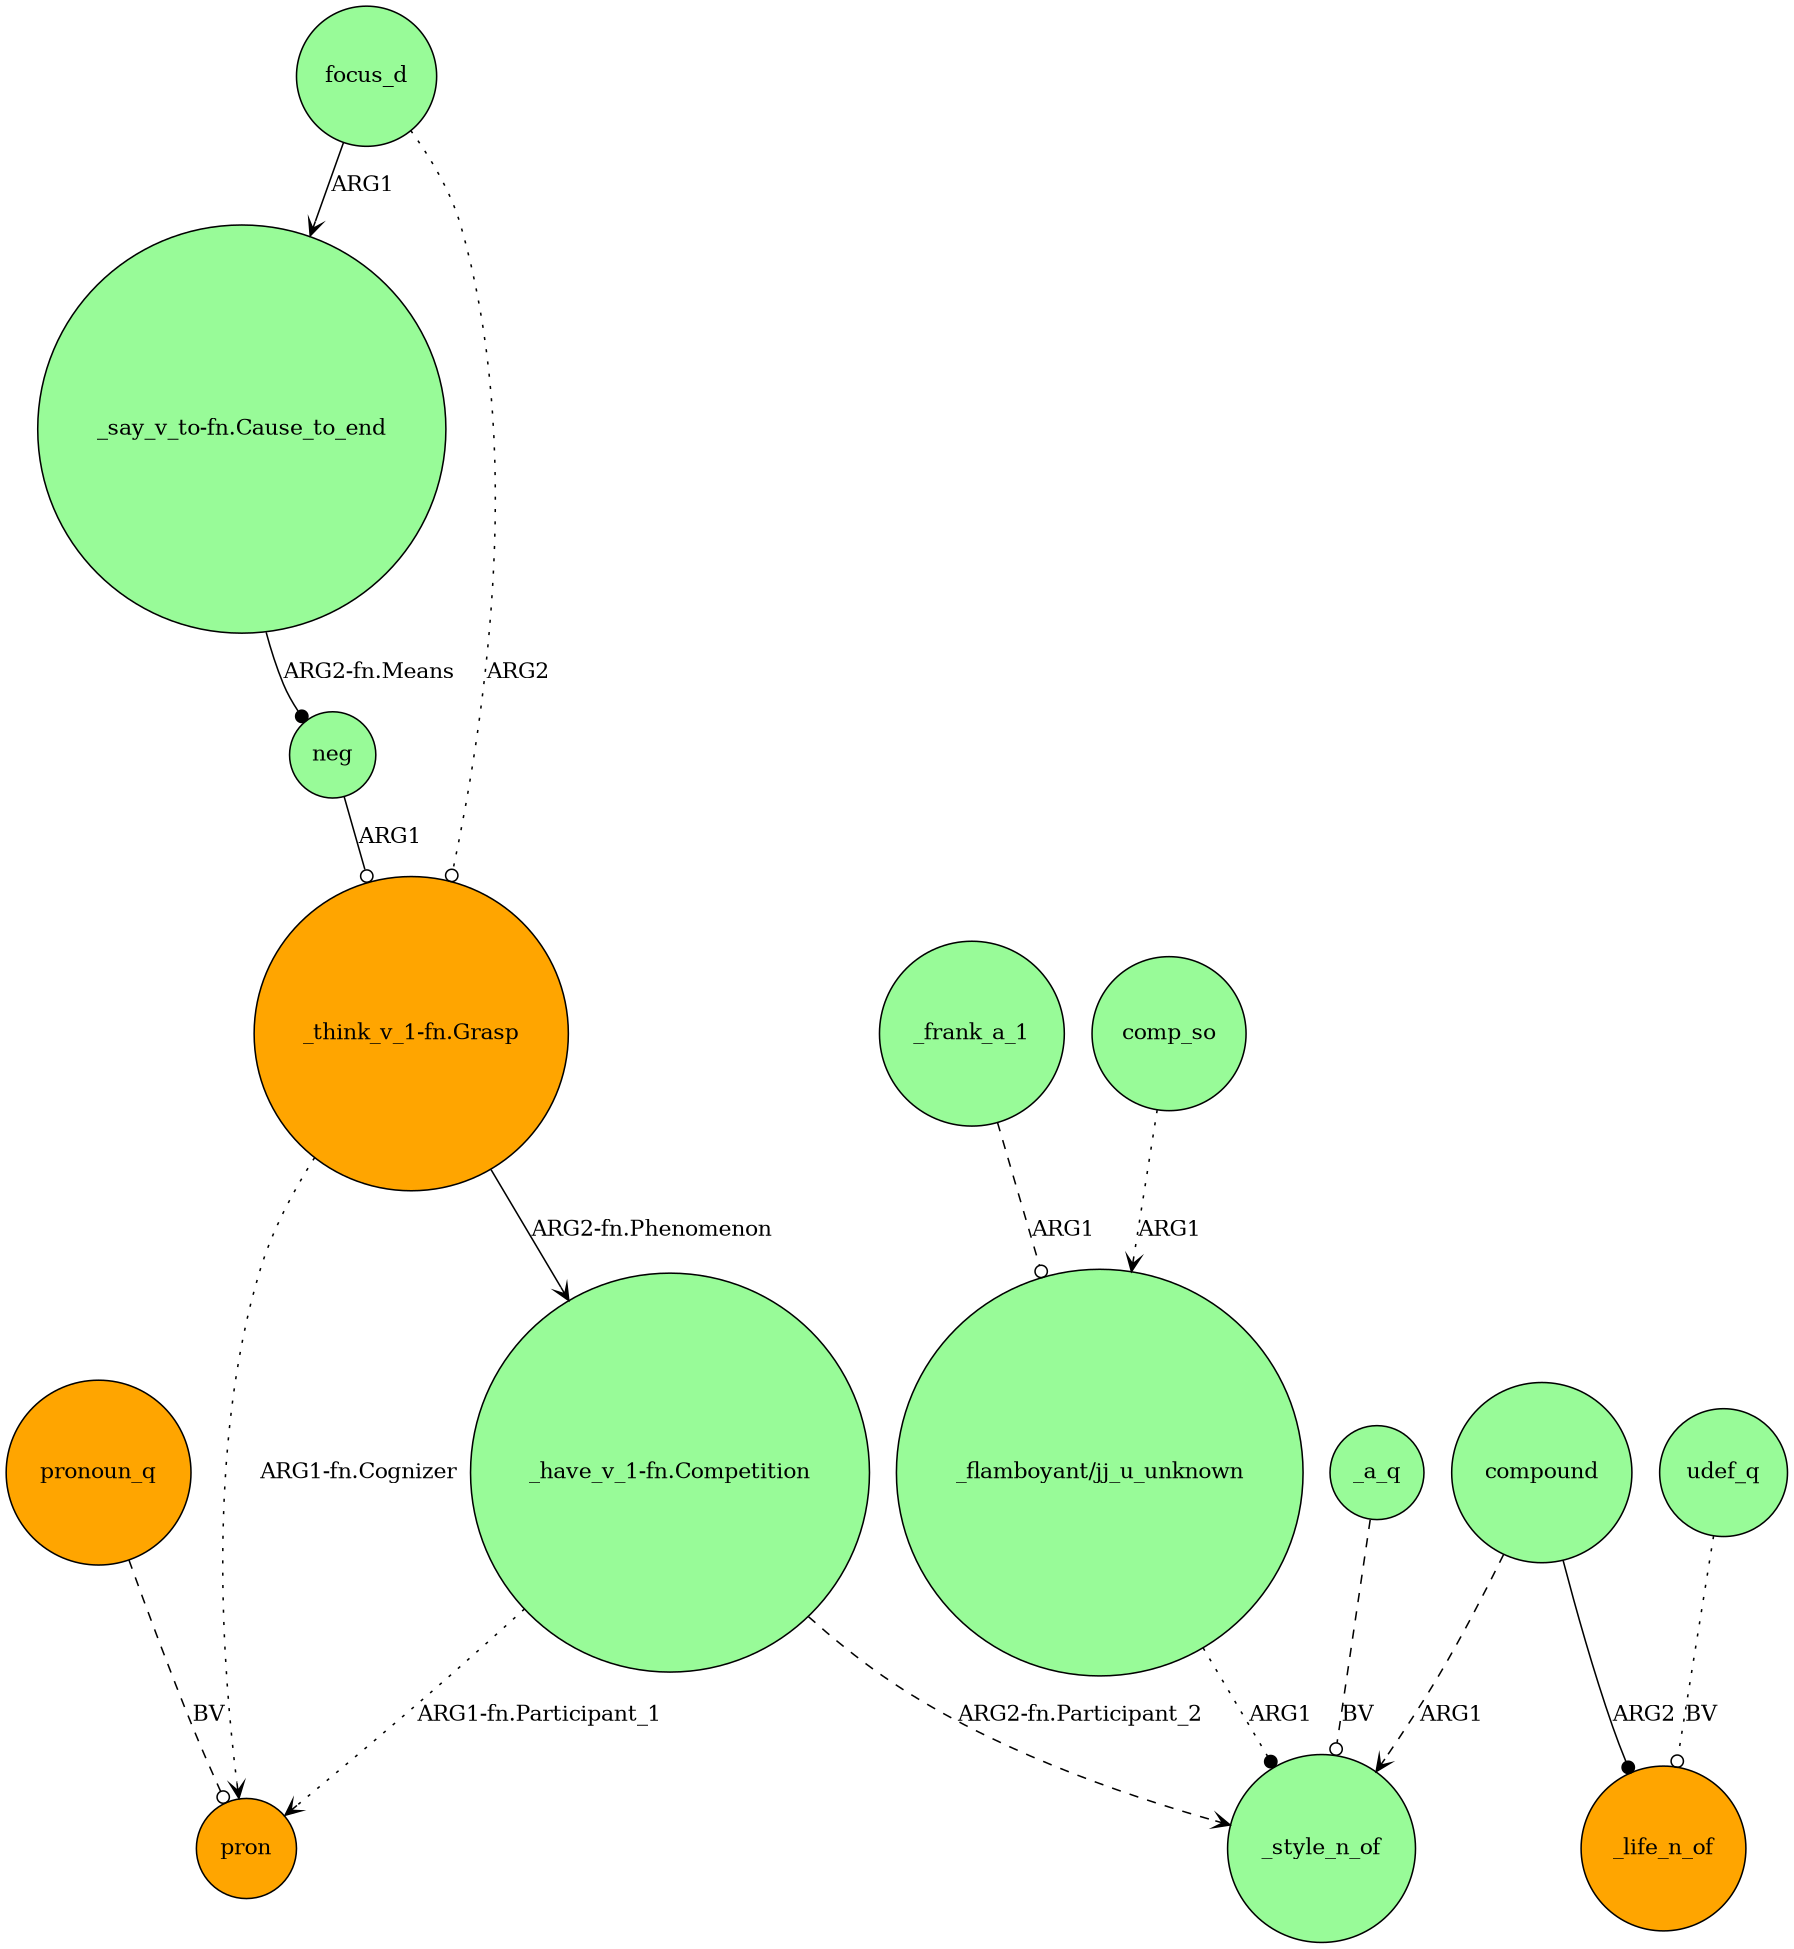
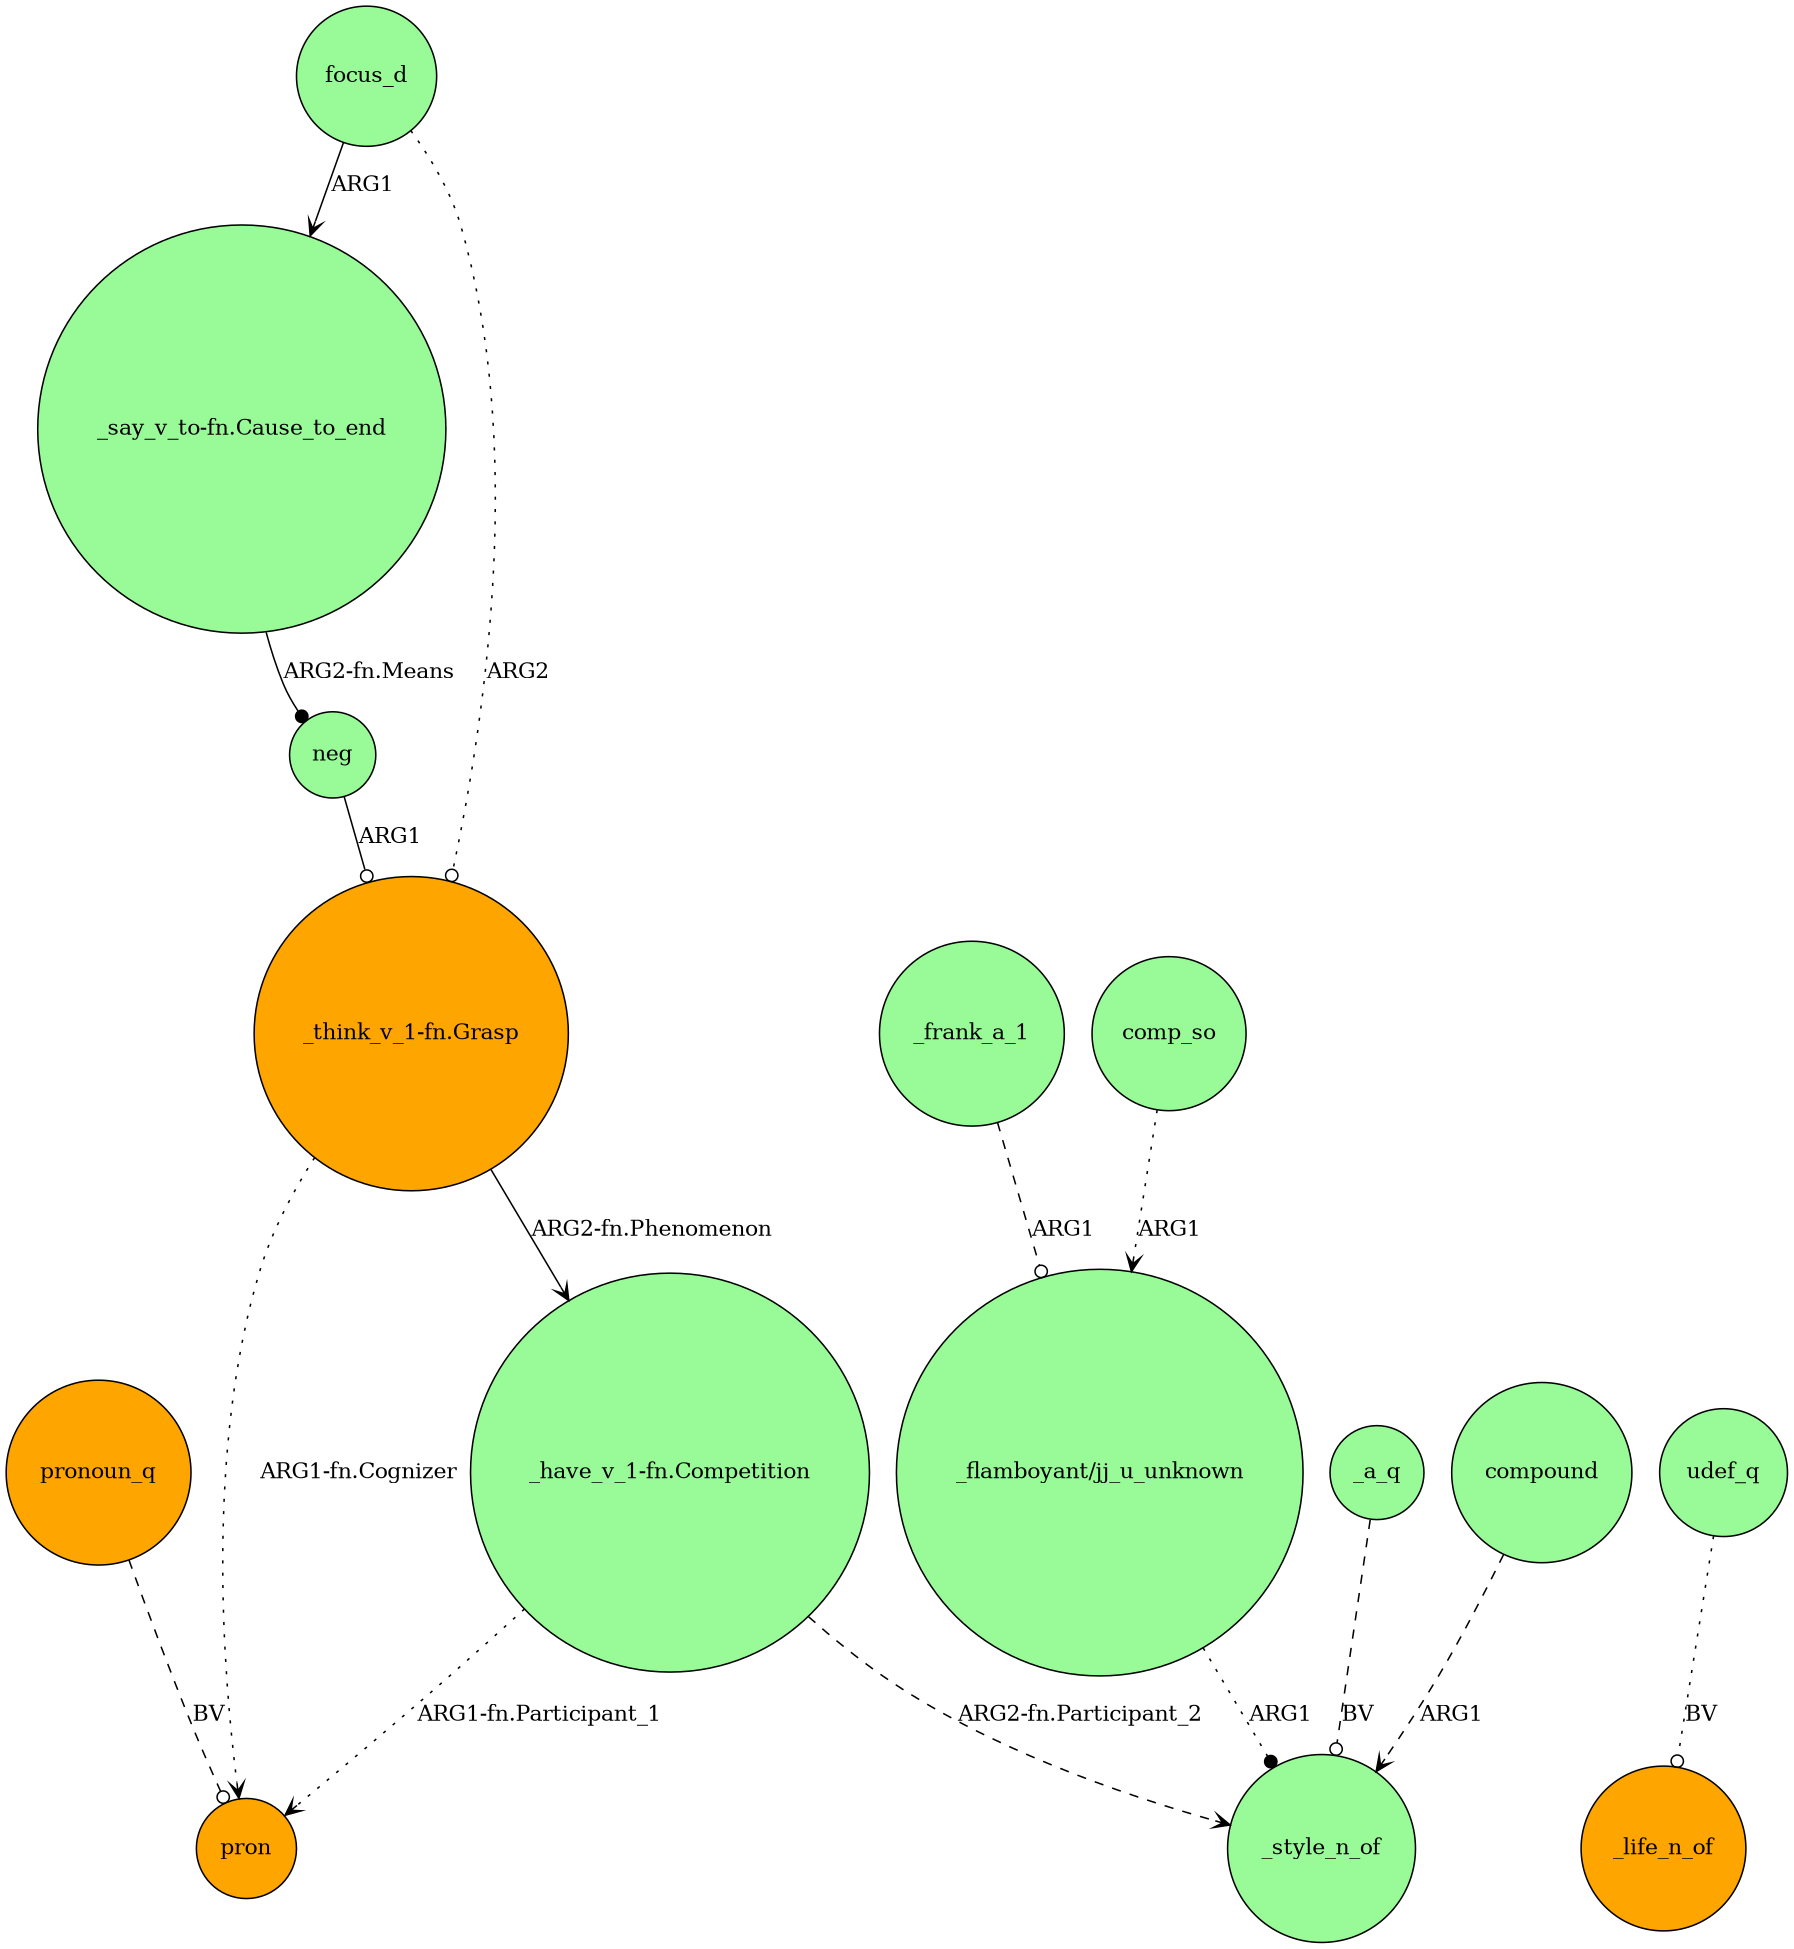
(1592, 1662) -> none
